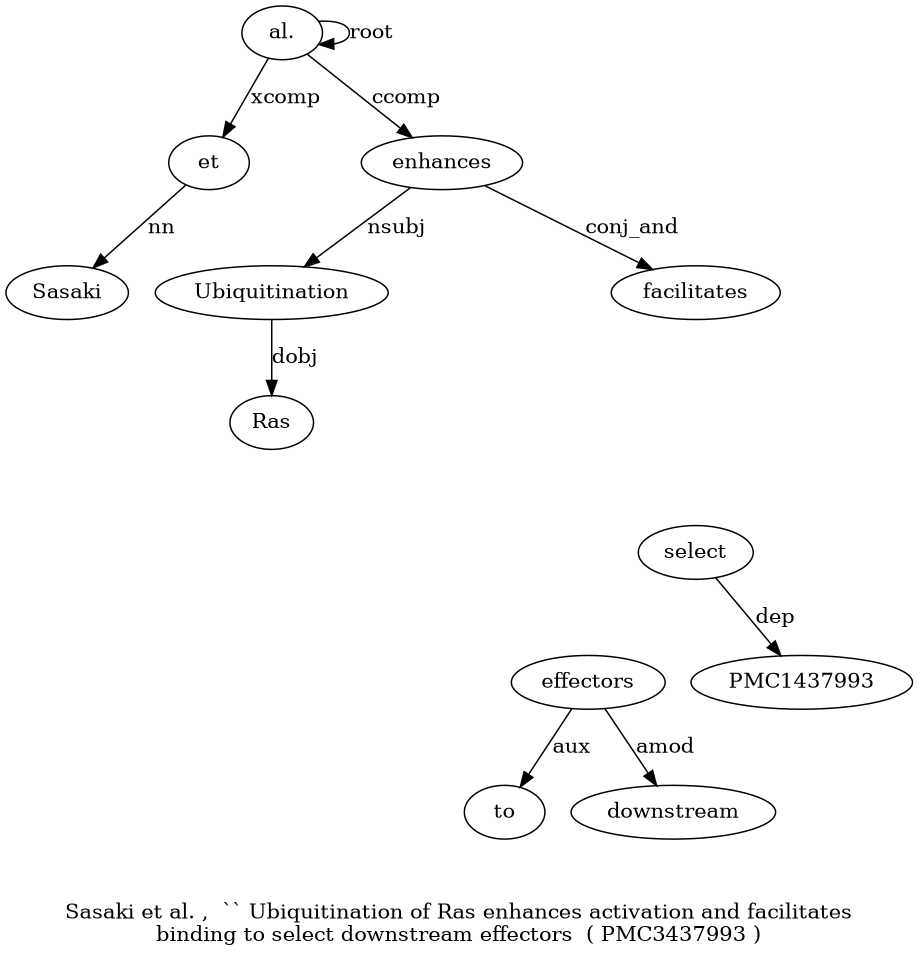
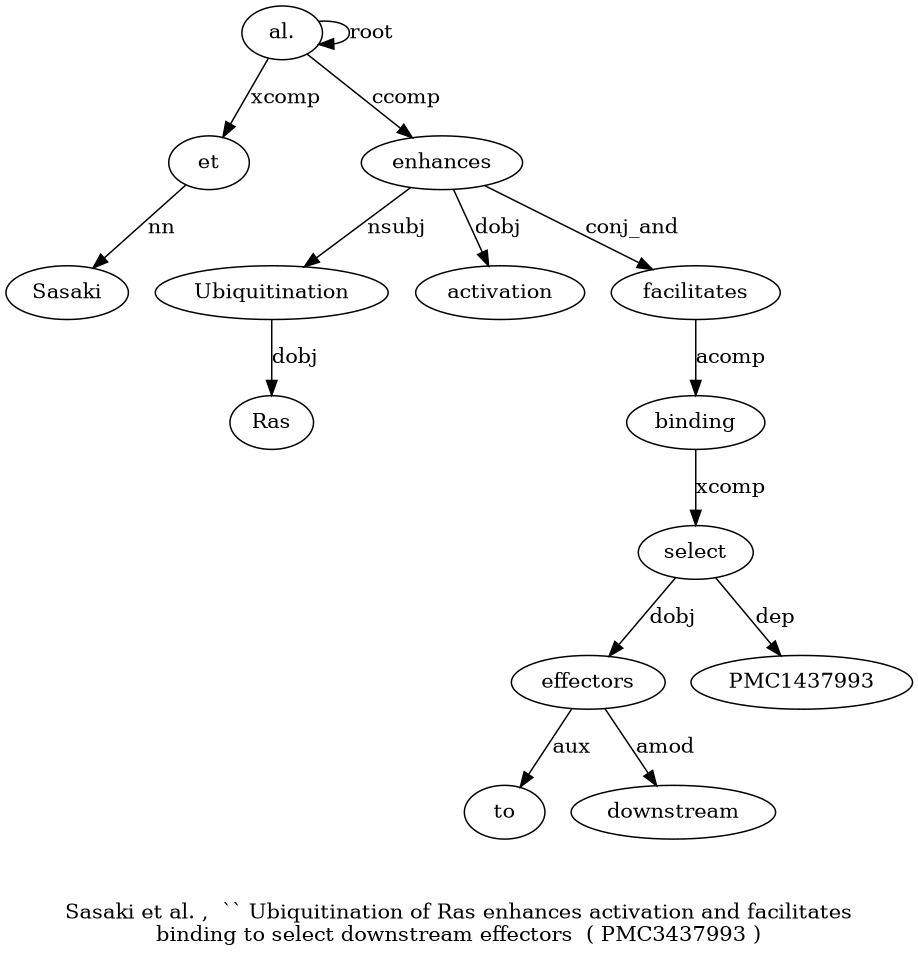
none -> (500, 293)
none -> (696, 423)
none -> (647, 611)
